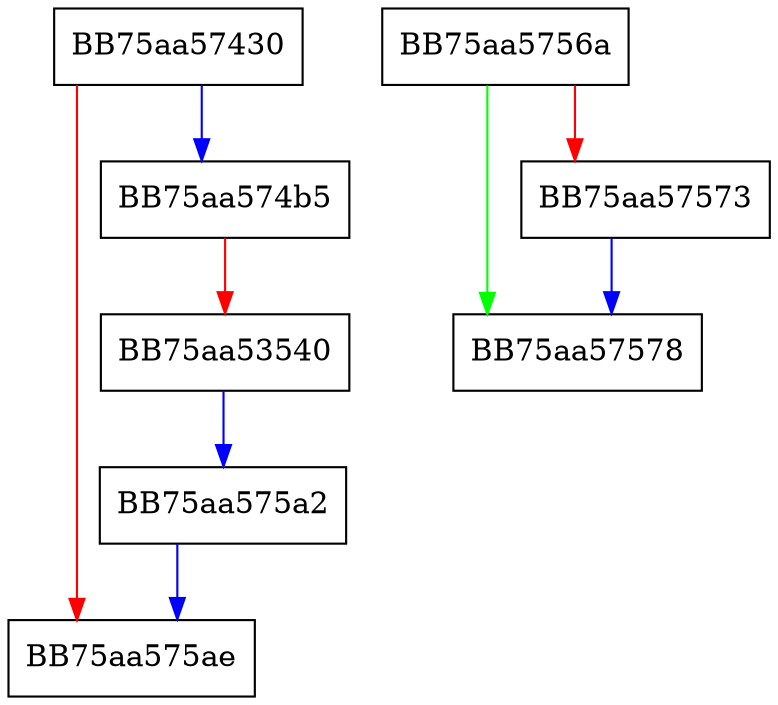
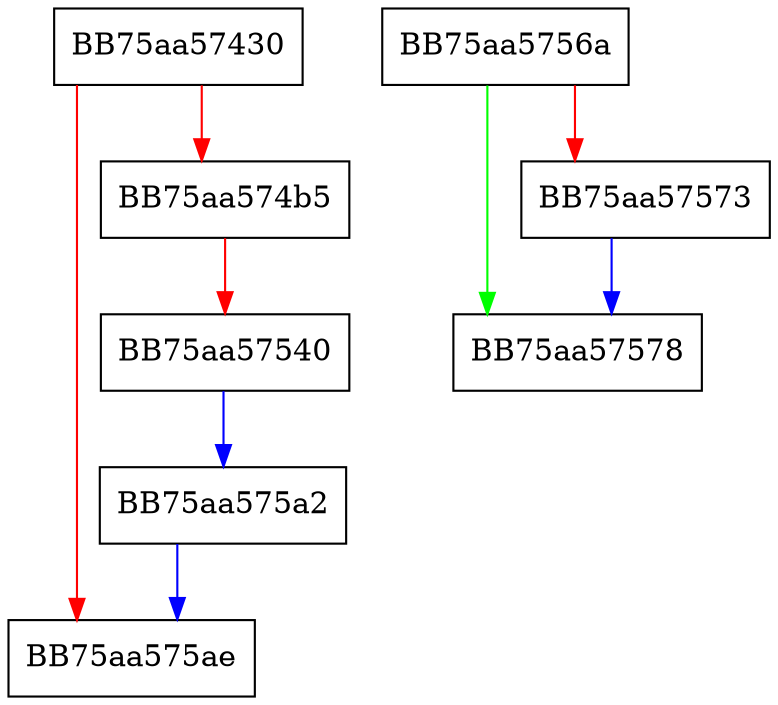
(202, 112) -> (202, 112)
(225, 353) -> (225, 353)
